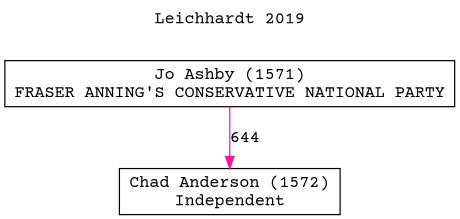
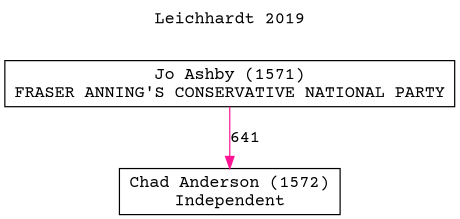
(245, 138) -> (245, 138)
